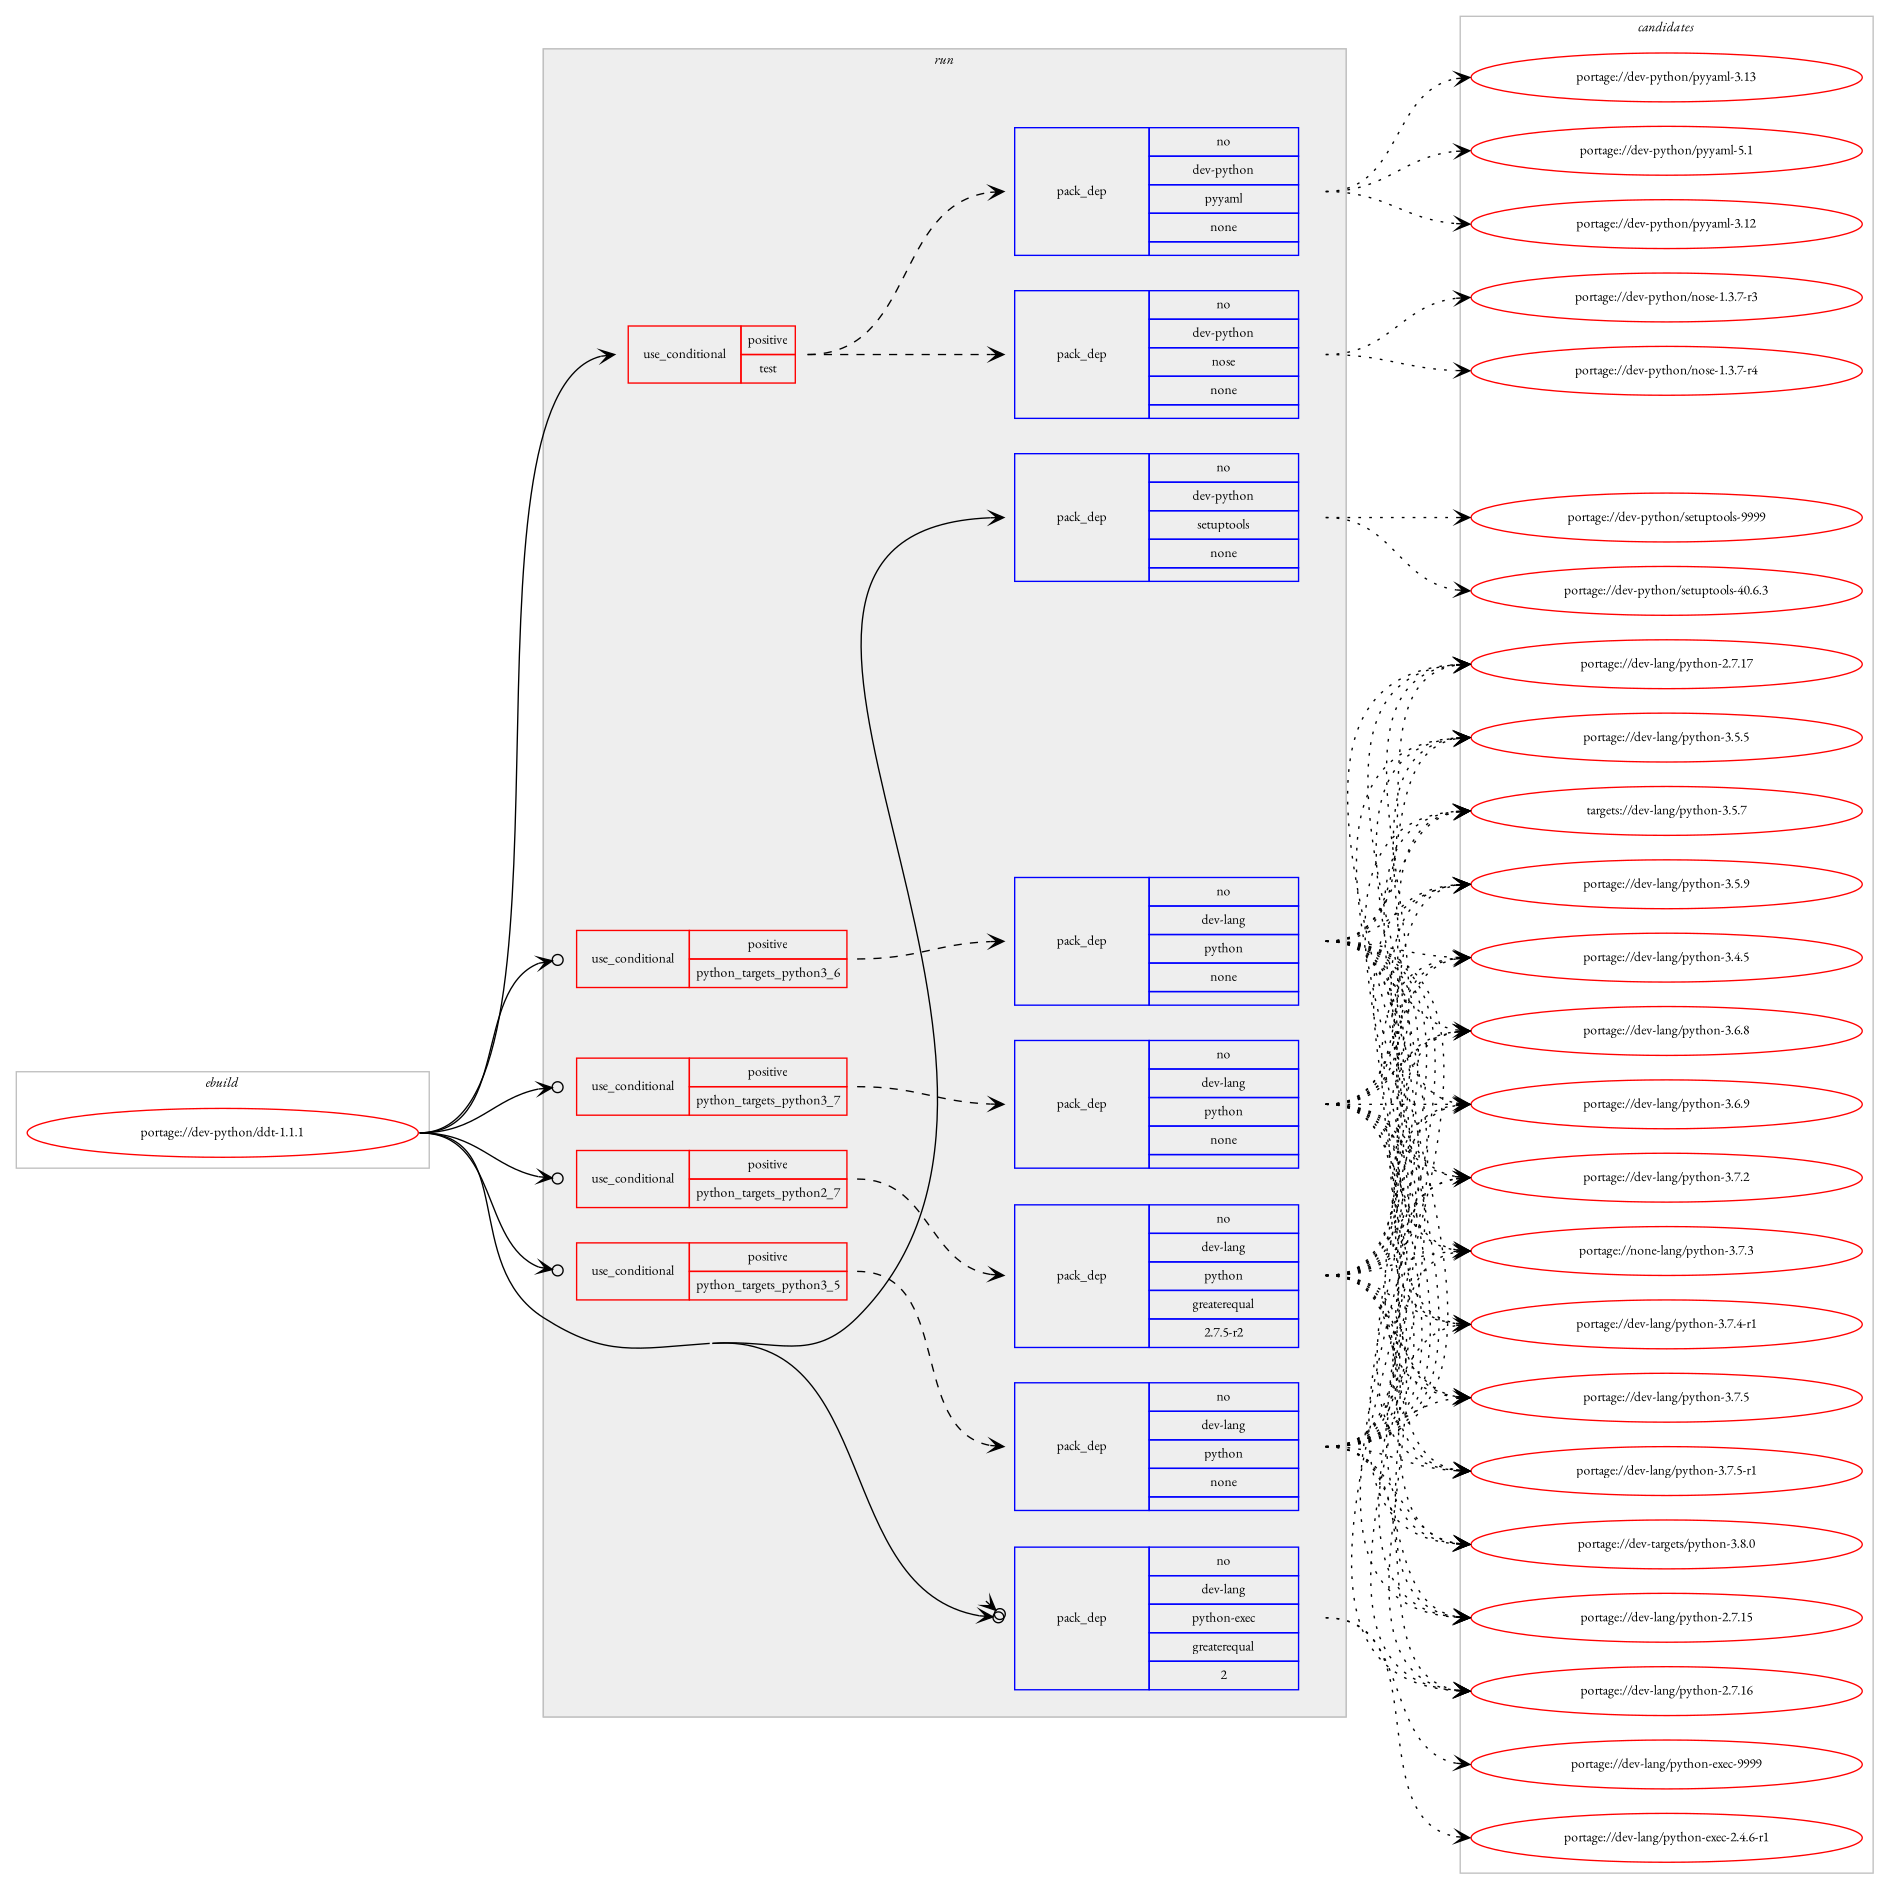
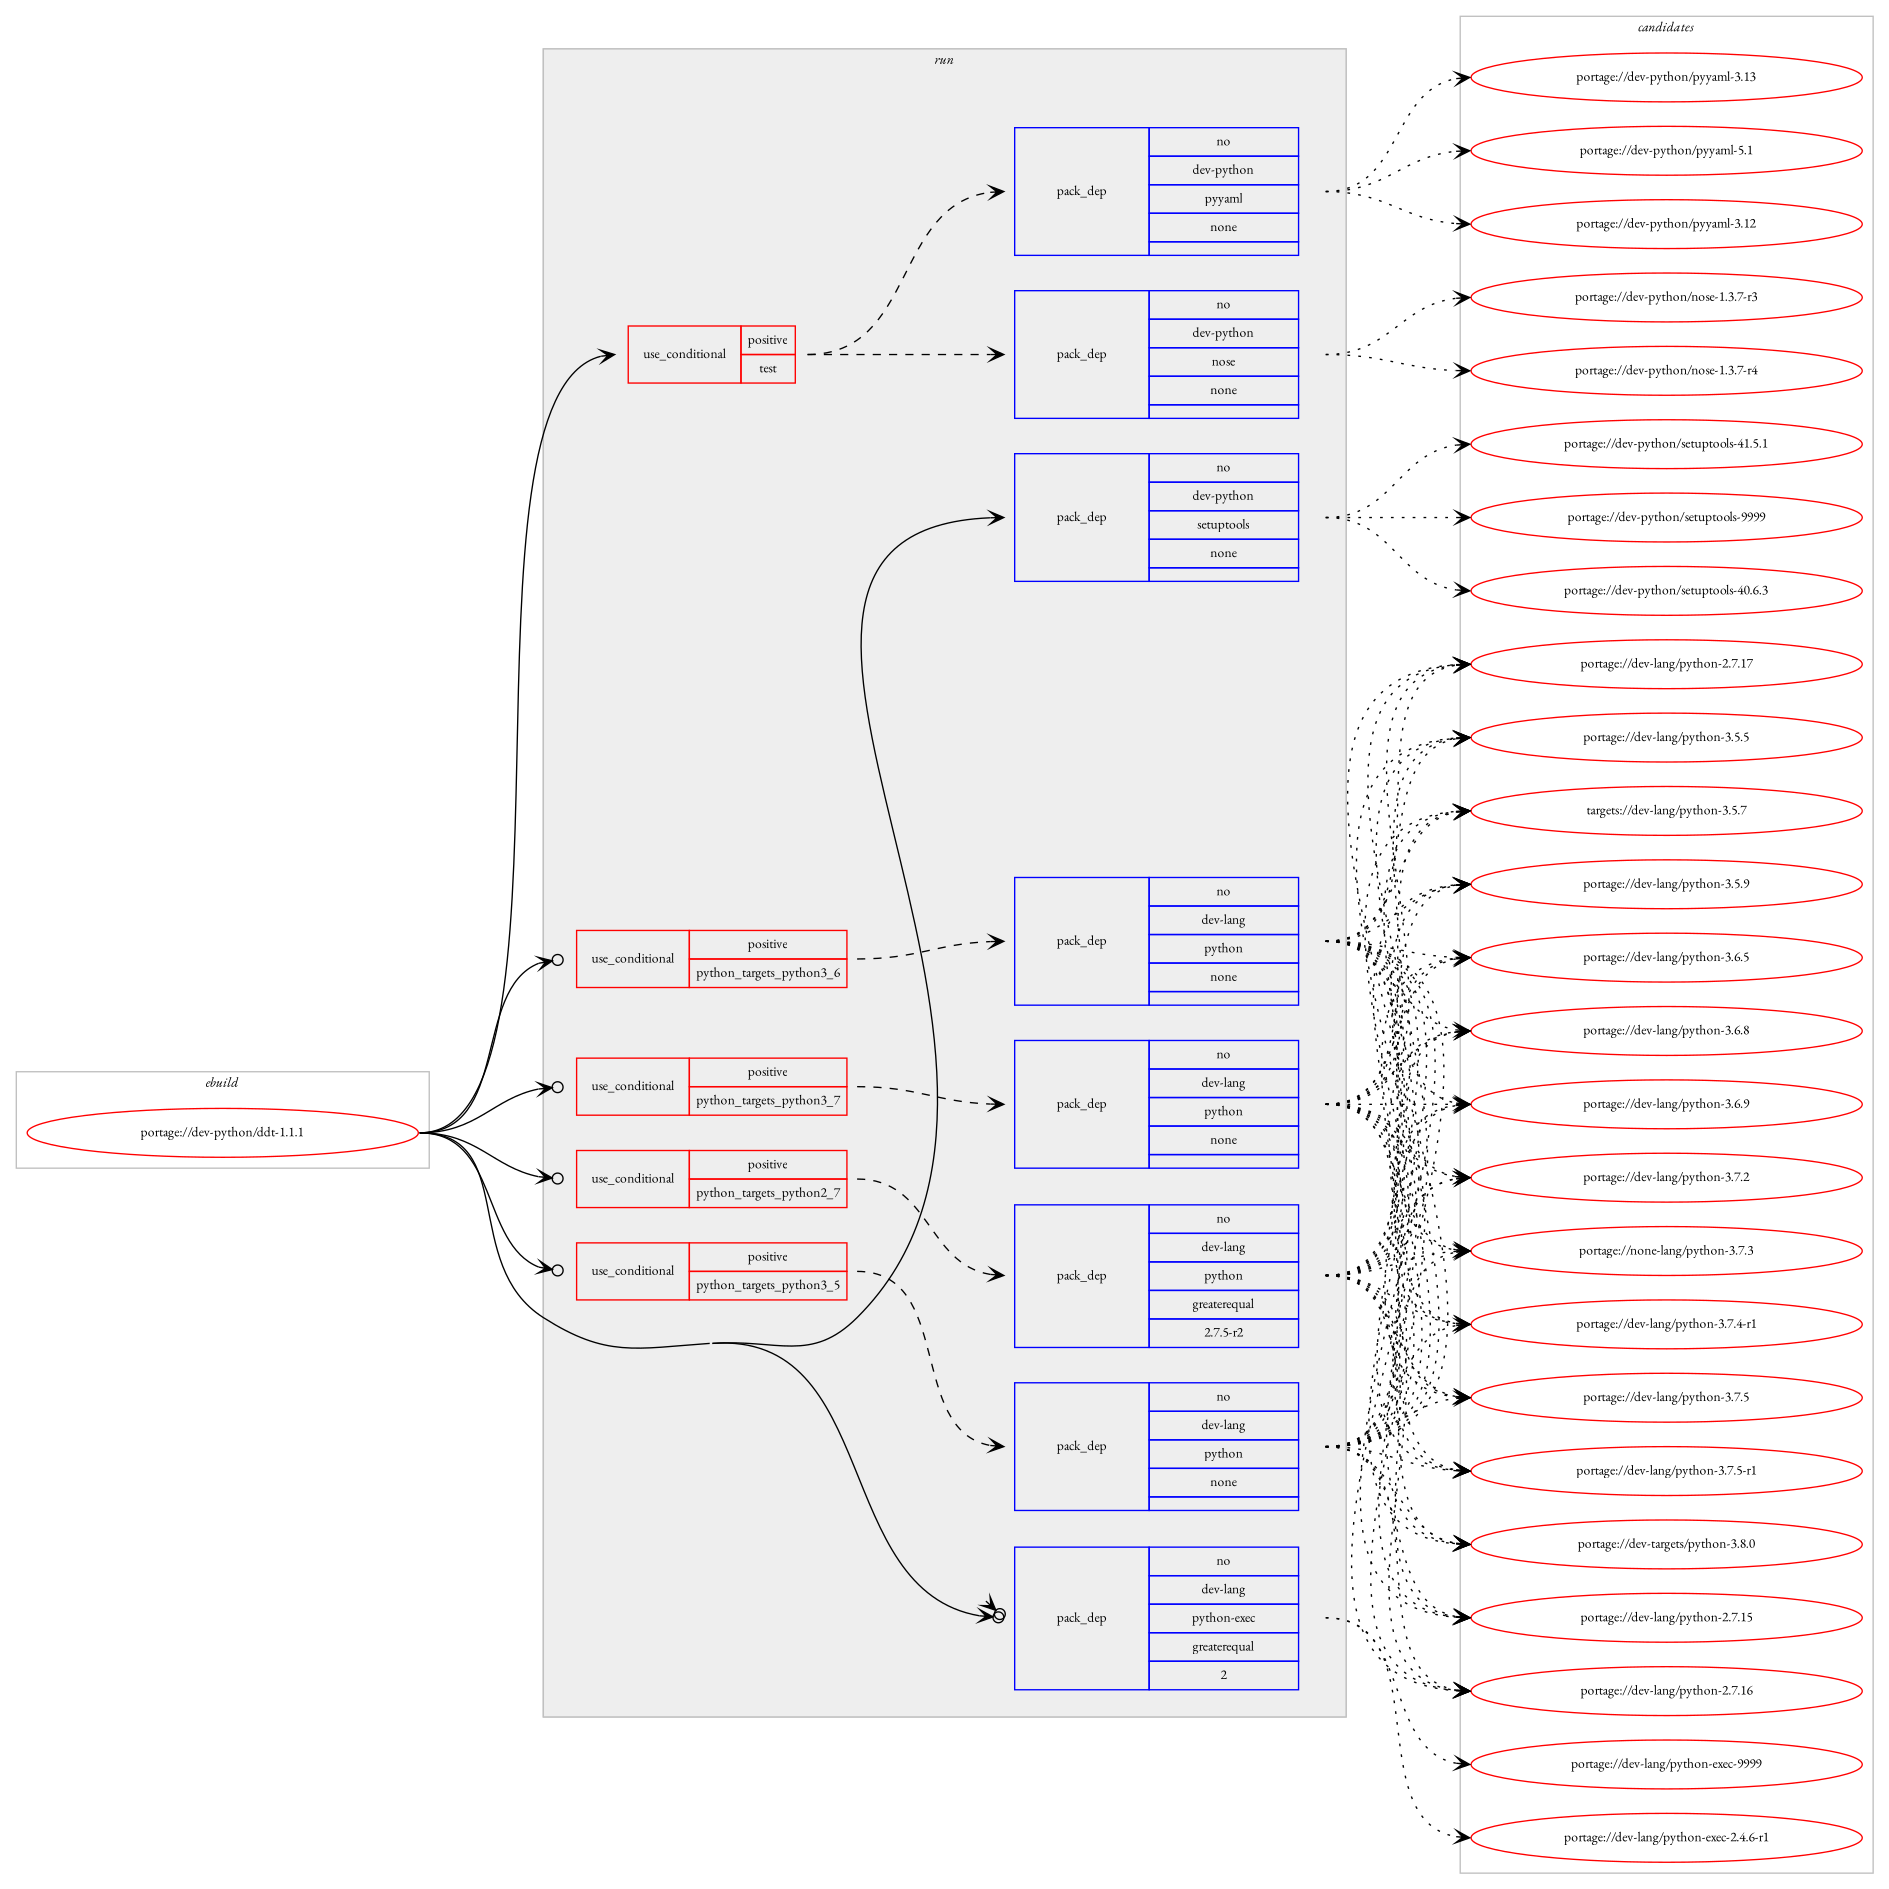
none -> (1667, 444)
(1667, 958) -> (1667, 958)
